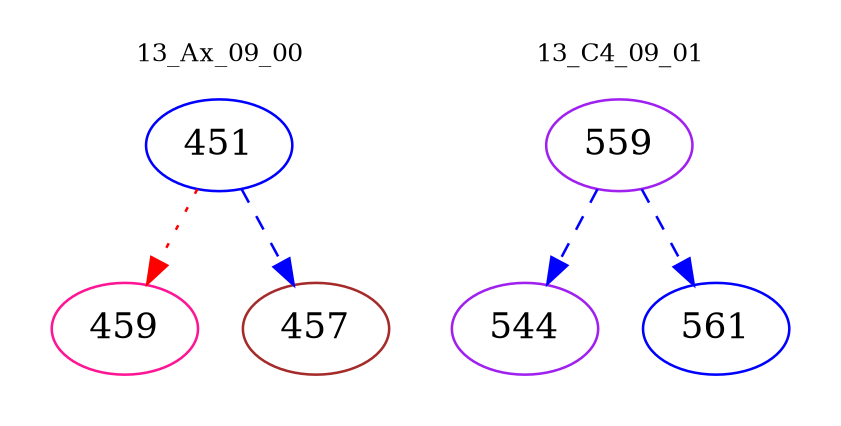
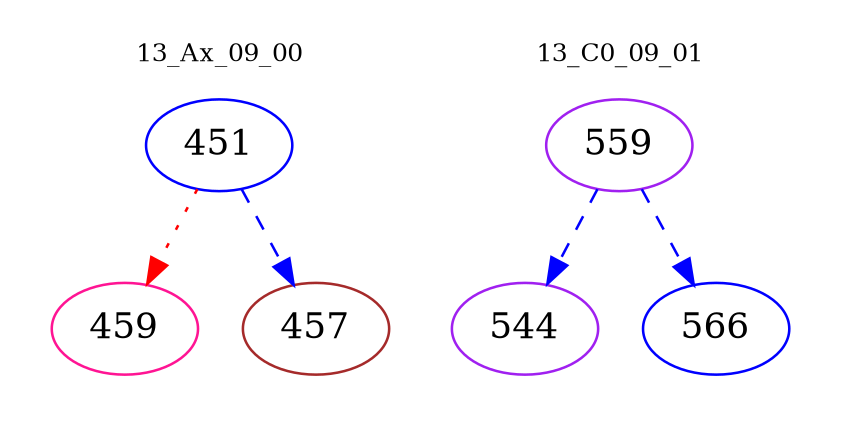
(621, 55) -> (621, 55)
(716, 329) -> (716, 329)
